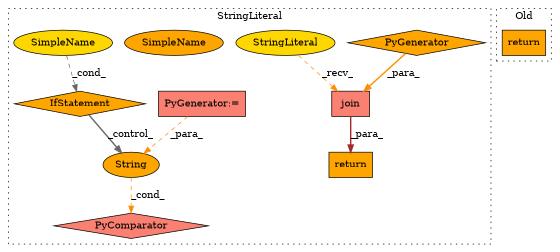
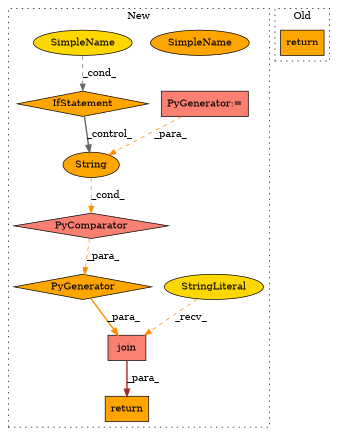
(250, 16) -> (139, 16)
none -> (87, 253)
